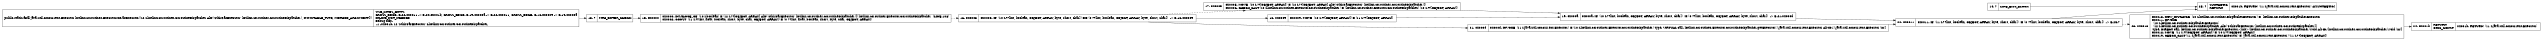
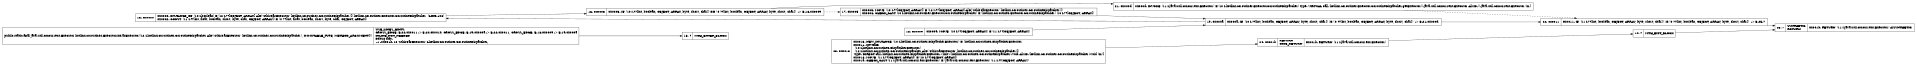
(2014, 7) -> (1659, 33)
(615, 18) -> (711, 36)
(636, 18) -> (827, 20)
(954, 18) -> (515, 15)
(1231, 18) -> none
(1891, 24) -> (1490, 14)
(2125, 24) -> none
(2444, 28) -> (1291, 44)
none -> (1510, 37)
